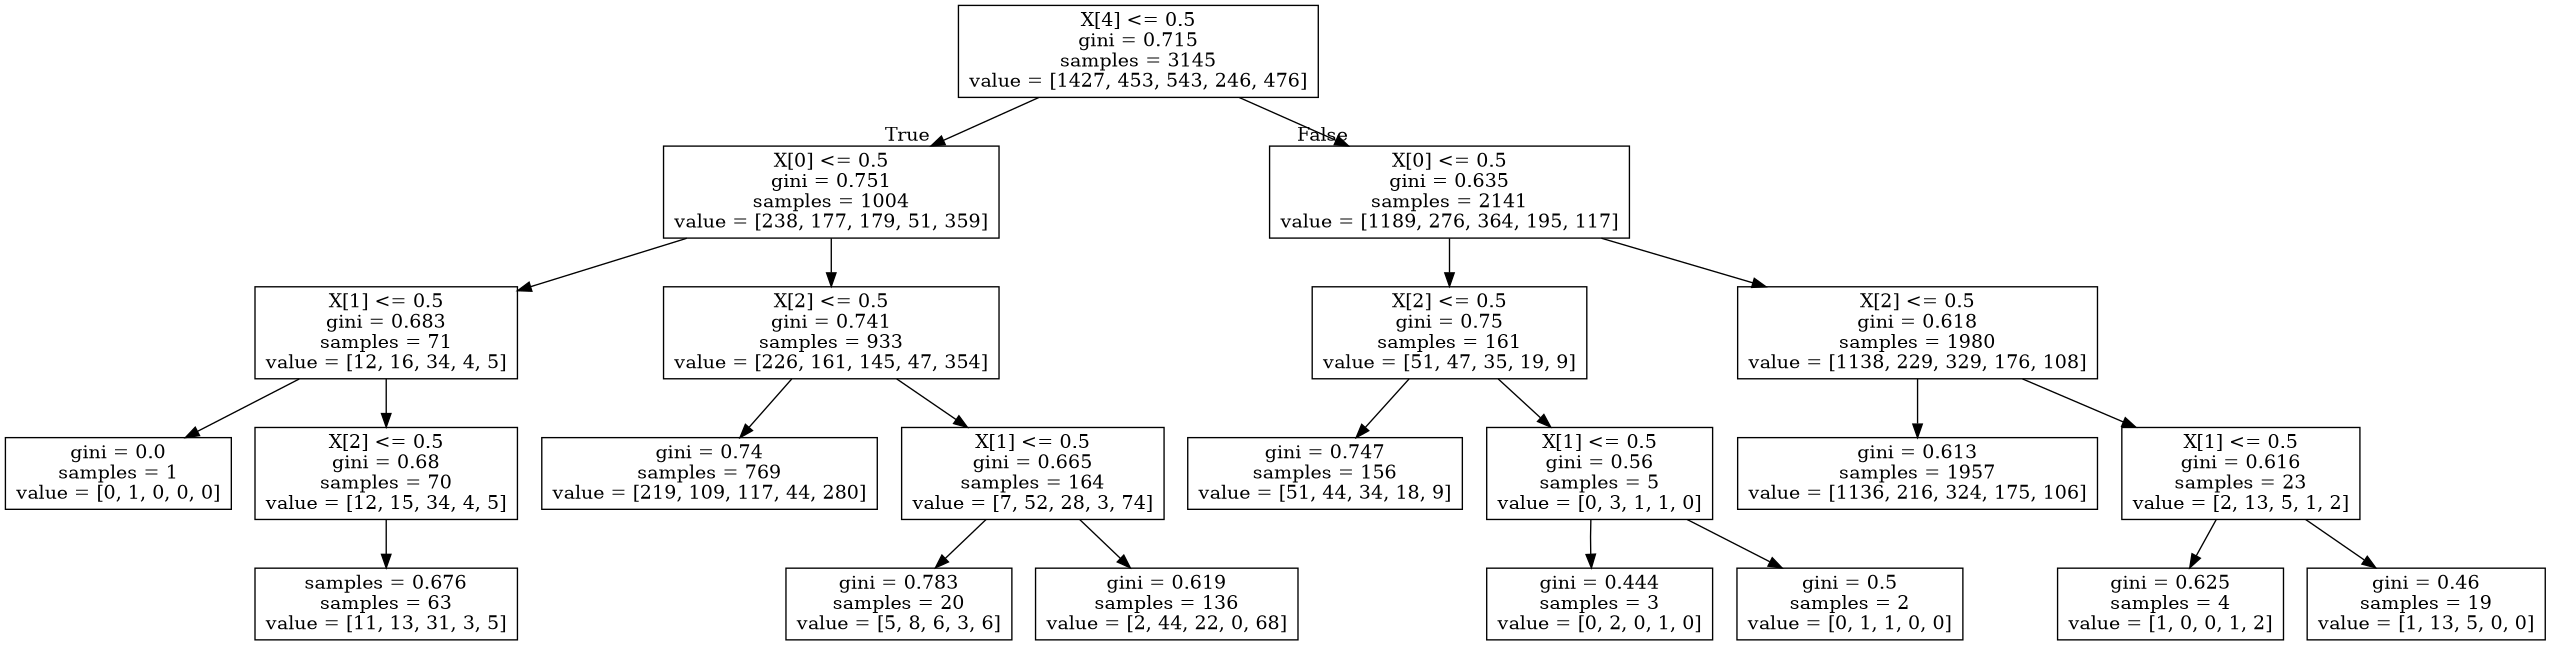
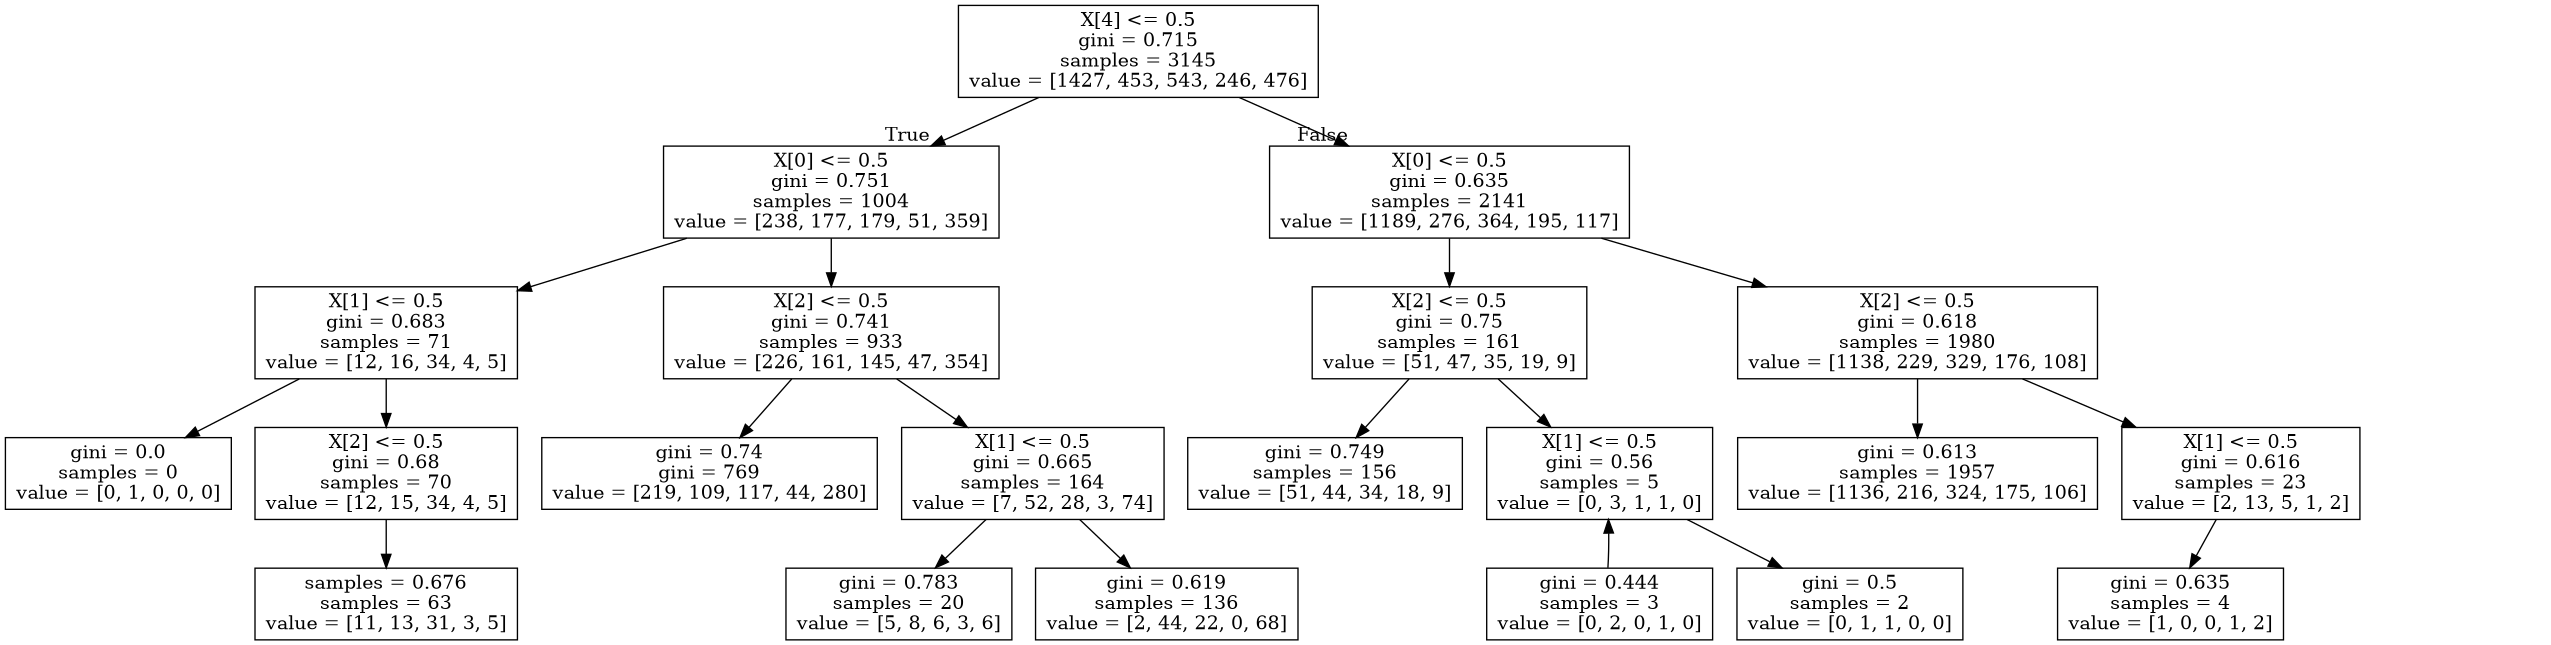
(118, 473) -> (118, 473)
(710, 473) -> (710, 473)
(1325, 473) -> (1325, 473)
(1591, 537) -> (1609, 551)
(2171, 604) -> (2171, 604)
(2426, 604) -> none
